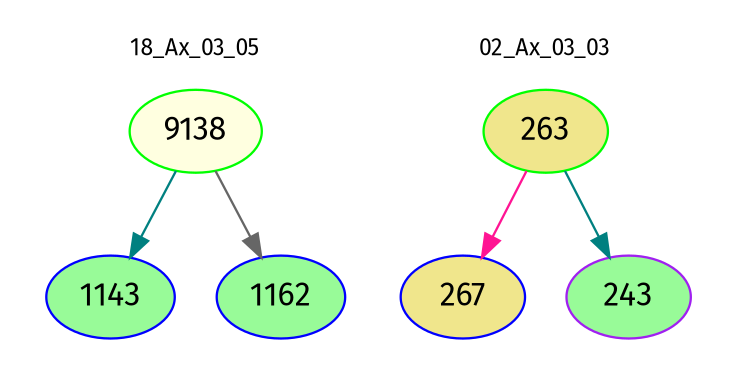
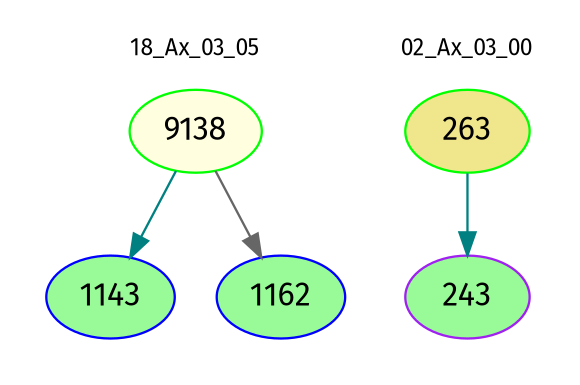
(546, 50) -> (467, 50)
(463, 297) -> none
